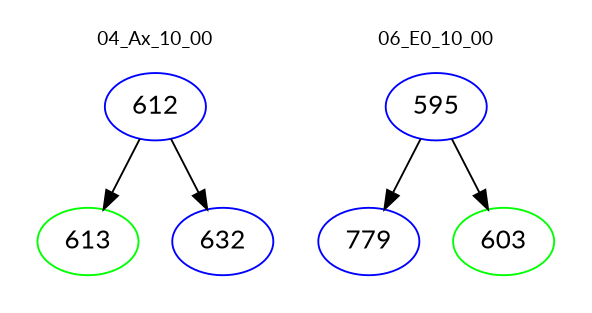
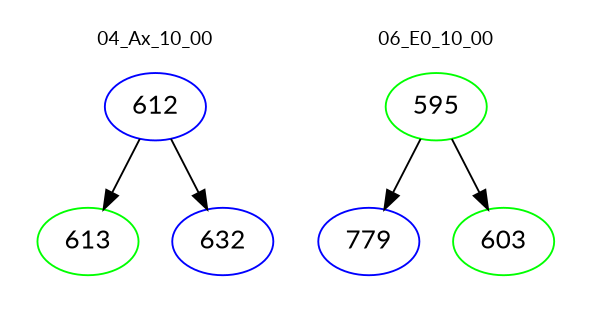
(436, 107) -> (436, 107)
